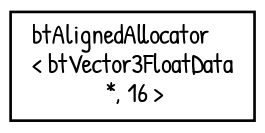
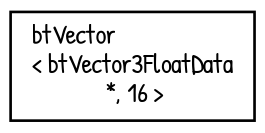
(133, 66) -> (133, 66)
